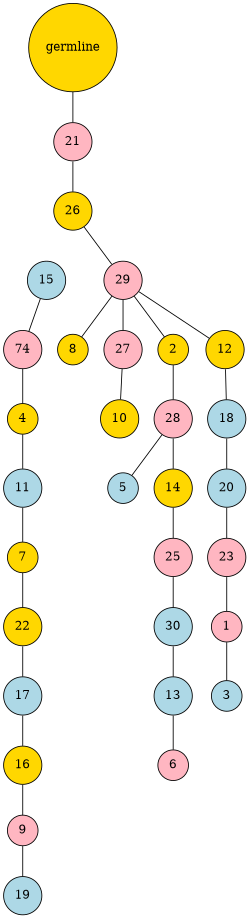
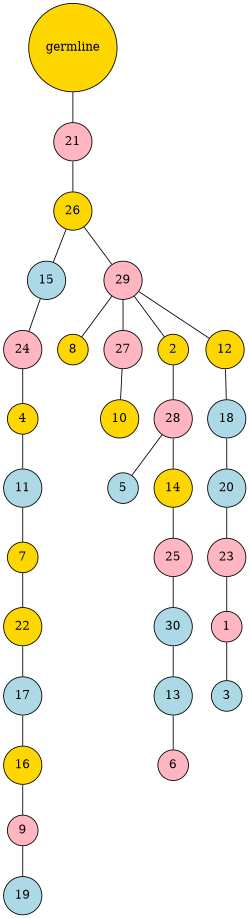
none -> (60, 246)
(23, 350) -> (23, 350)
